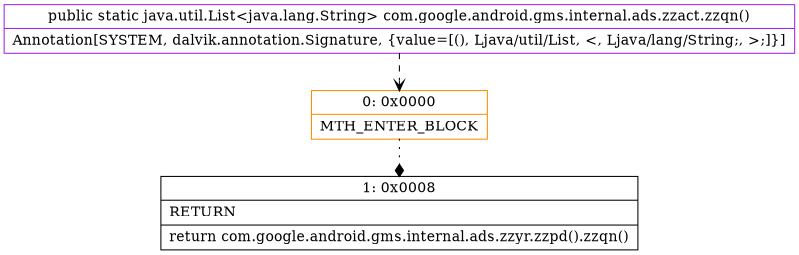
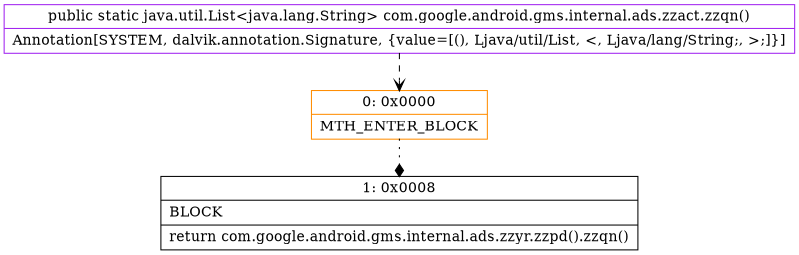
(203, 212) -> (196, 212)
